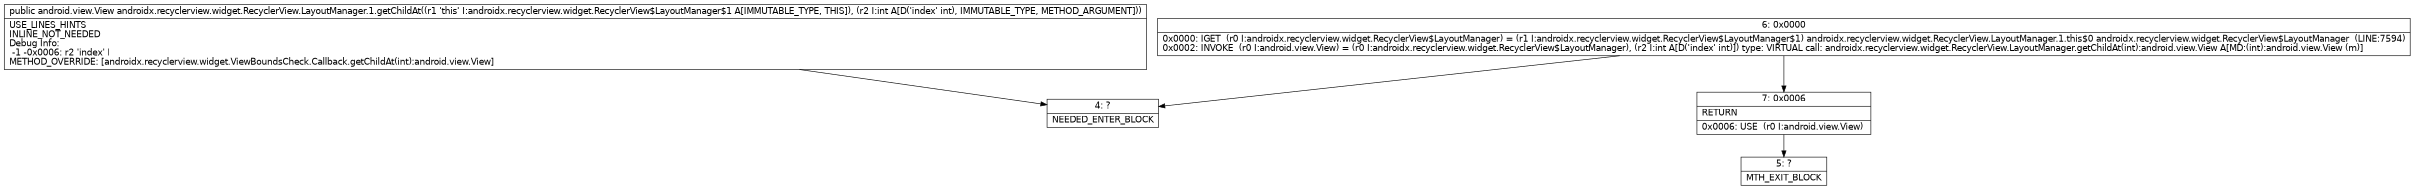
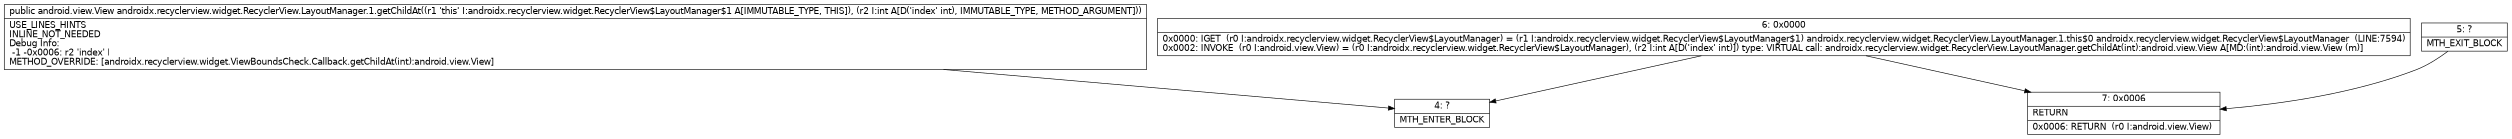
(1103, 120) -> (1442, 120)
(1784, 127) -> (2124, 127)
(1784, 143) -> (2341, 92)
